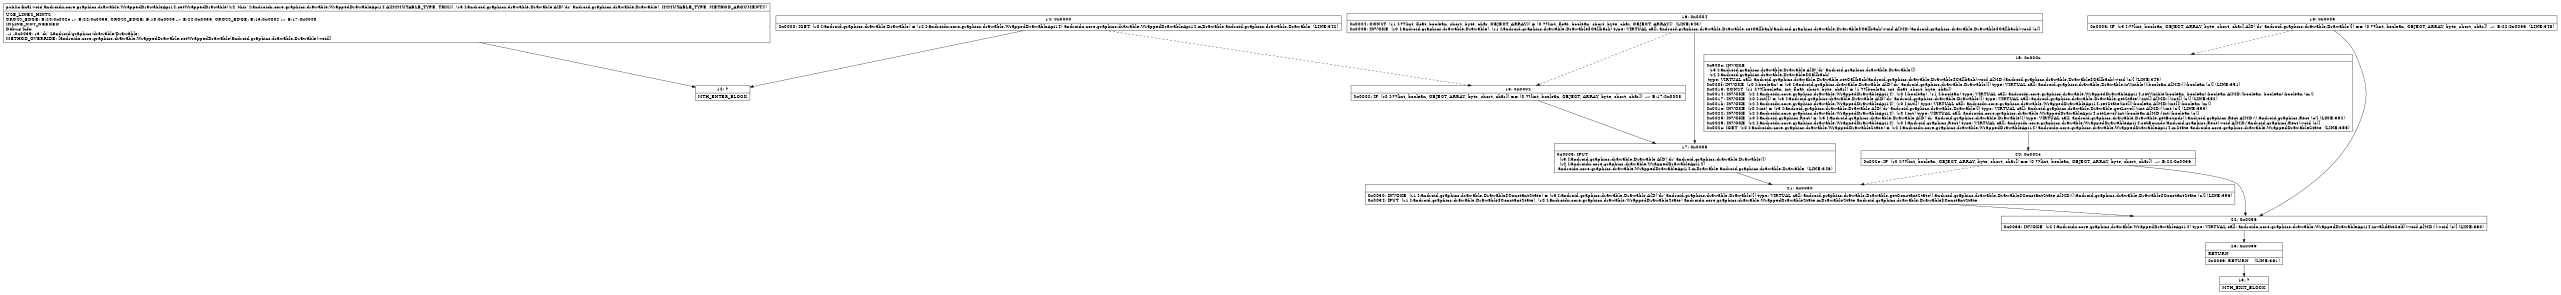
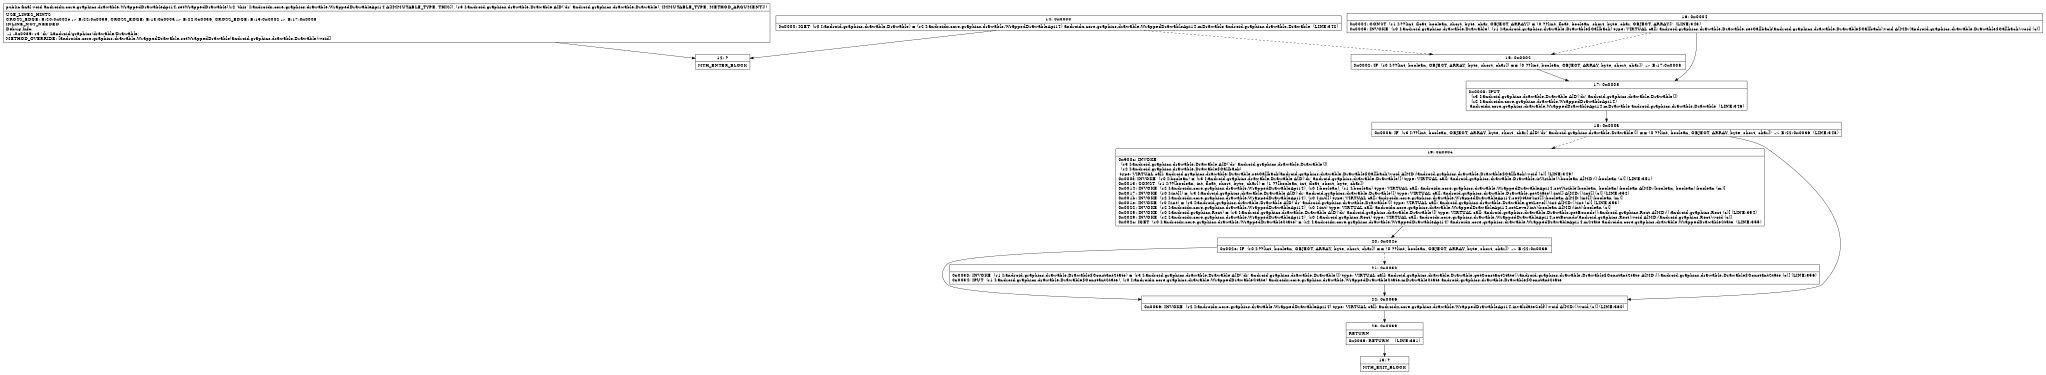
(1753, 178) -> (1607, 115)
